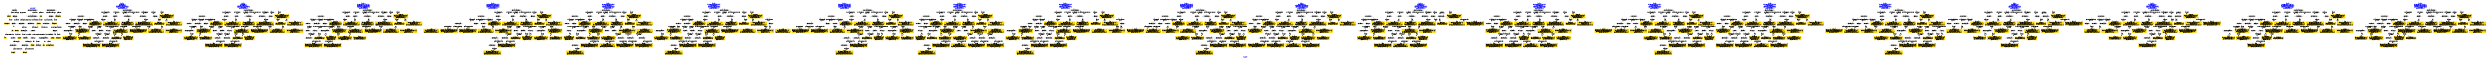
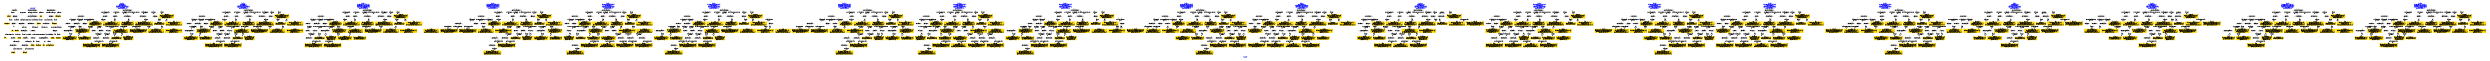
(15, 13) -> (24, 14)
(38, 45) -> (38, 45)
